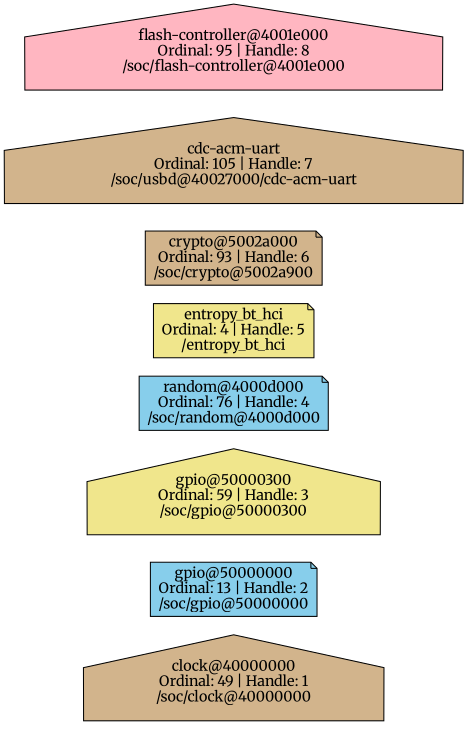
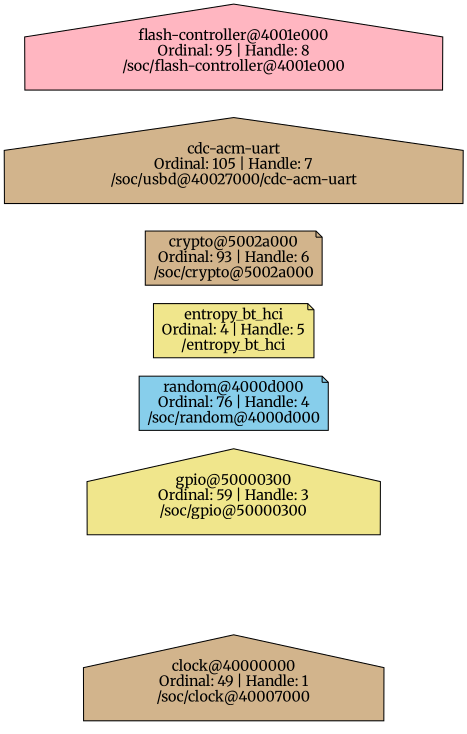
(234, 258) -> (234, 258)
(234, 589) -> none
(234, 682) -> (234, 682)
